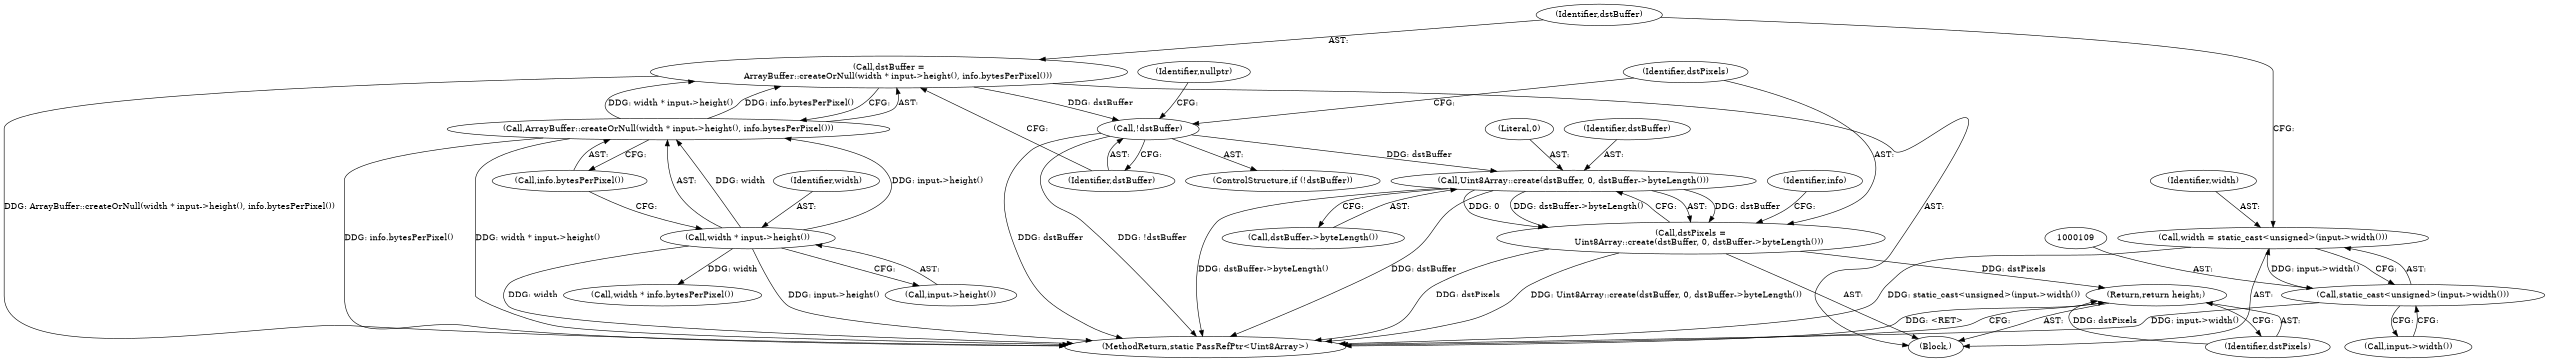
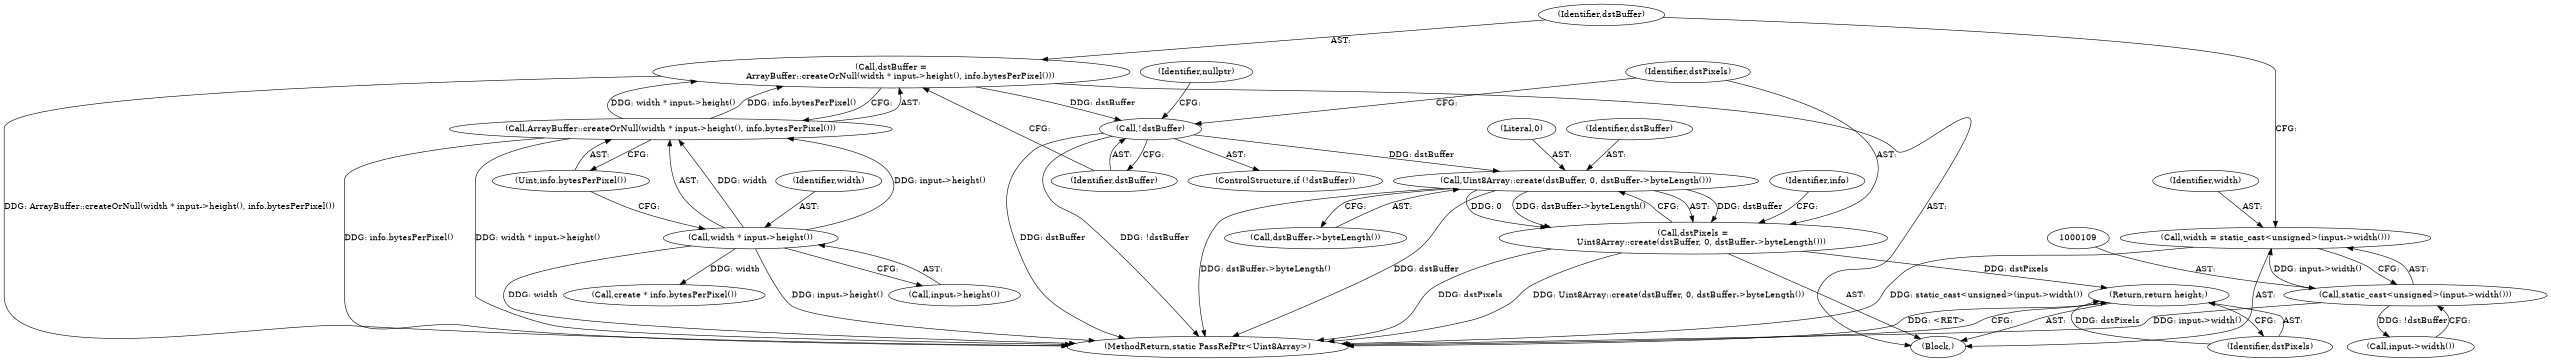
(570, 181) -> (571, 181)
(663, 295) -> (664, 295)
(2404, 321) -> (2413, 321)
